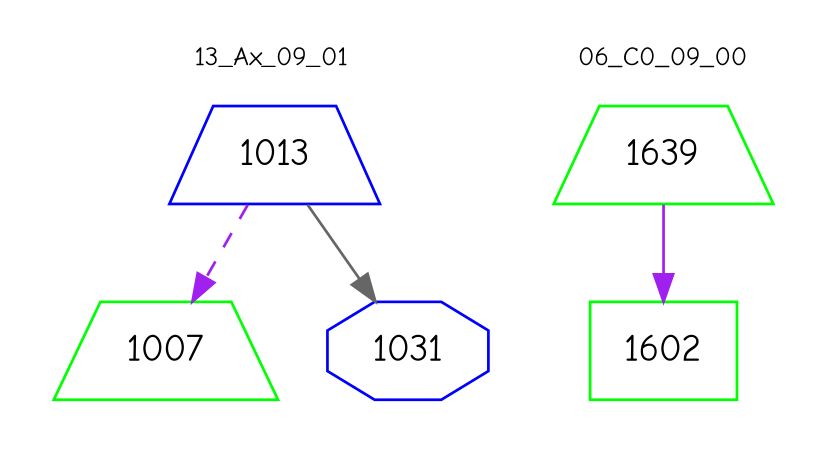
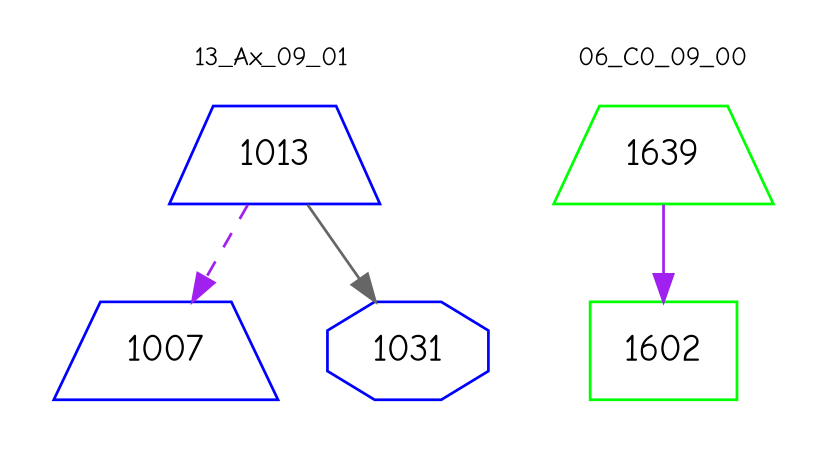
(166, 351) -> (166, 351)
